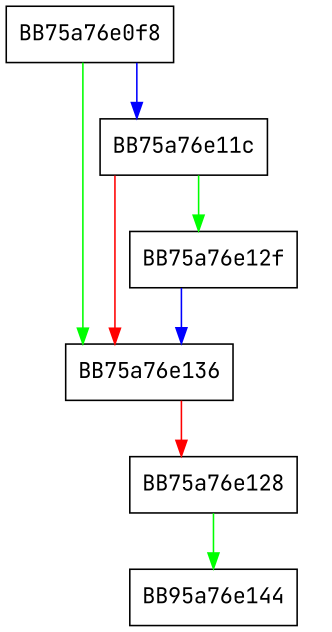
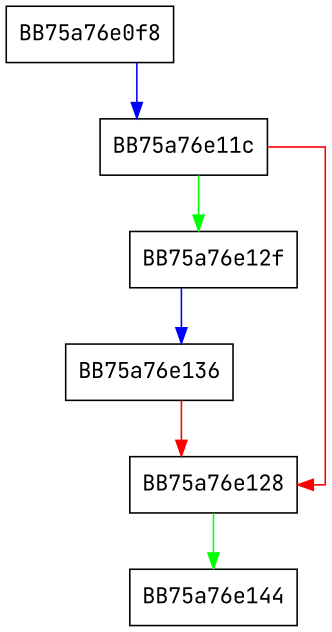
(83, 195) -> none
(115, 252) -> (325, 293)
(213, 597) -> (213, 597)
